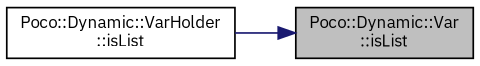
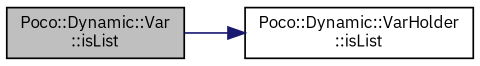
(257, 33) -> (206, 33)
